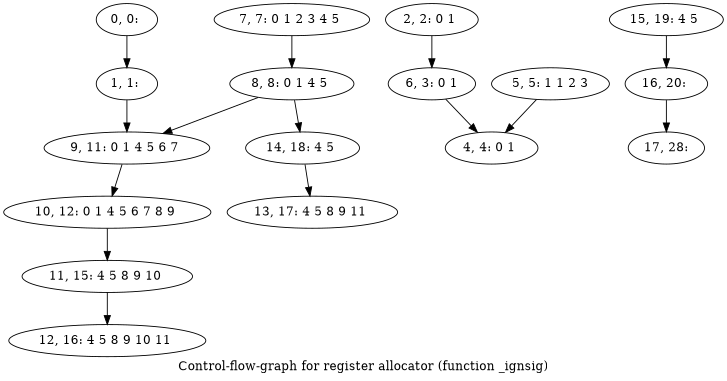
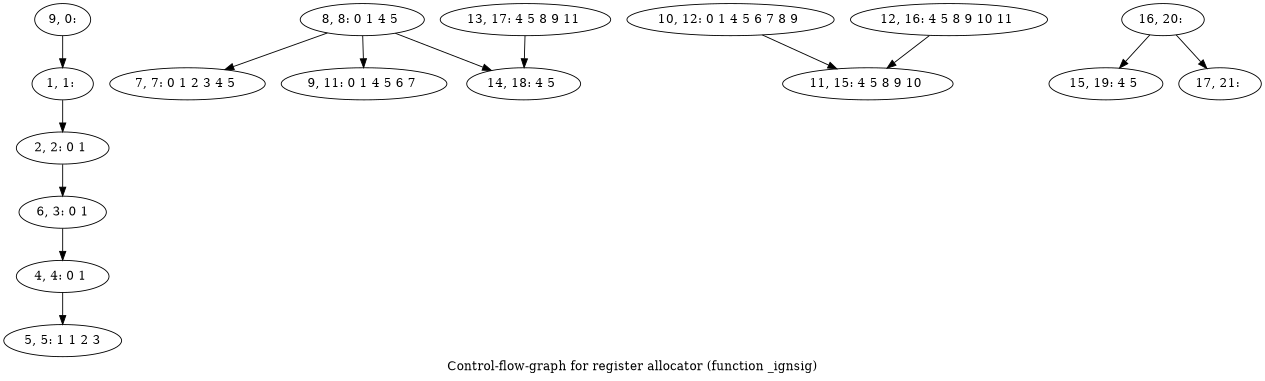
(127, 20) -> (63, 20)
(292, 47) -> (280, 50)
(666, 47) -> (1138, 48)
(127, 112) -> (63, 112)
(524, 113) -> (63, 304)
(666, 148) -> (1220, 84)
(118, 176) -> none
(307, 176) -> (525, 47)
(107, 304) -> (912, 49)
